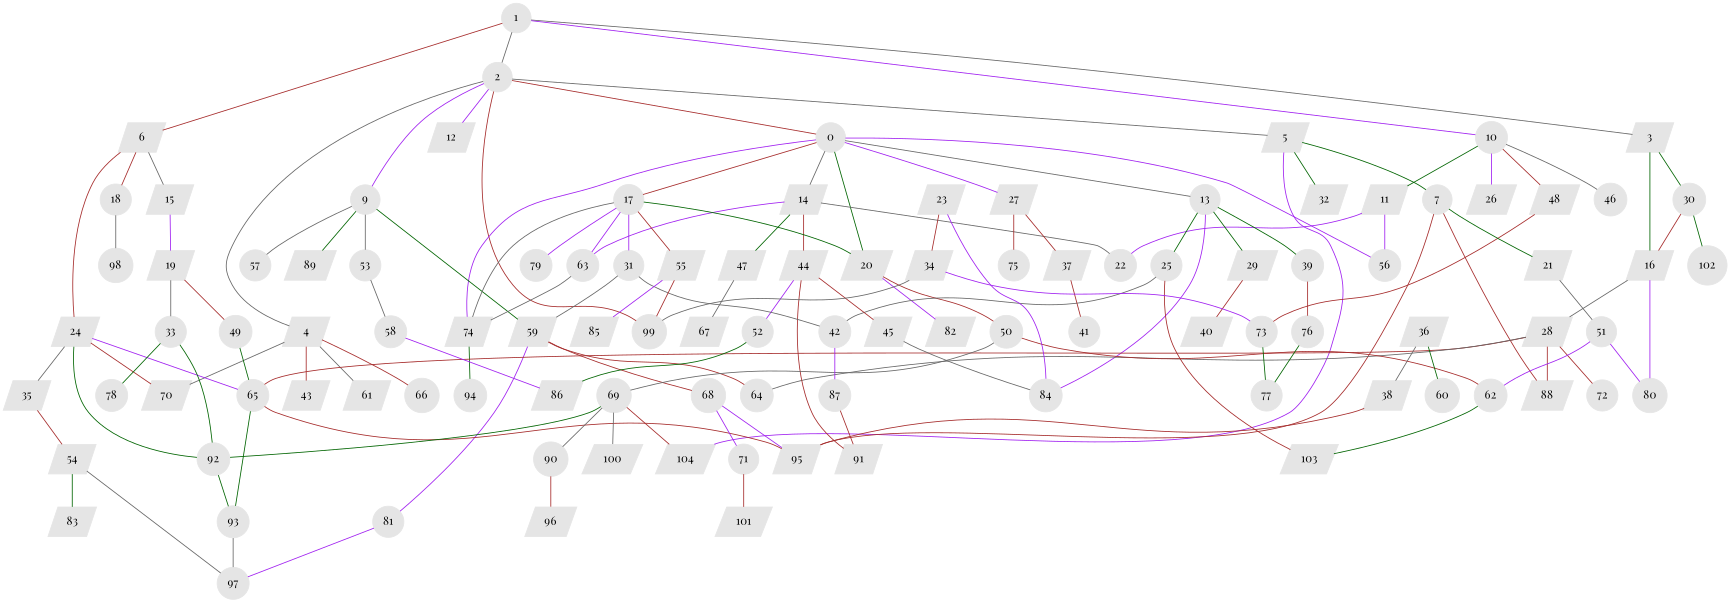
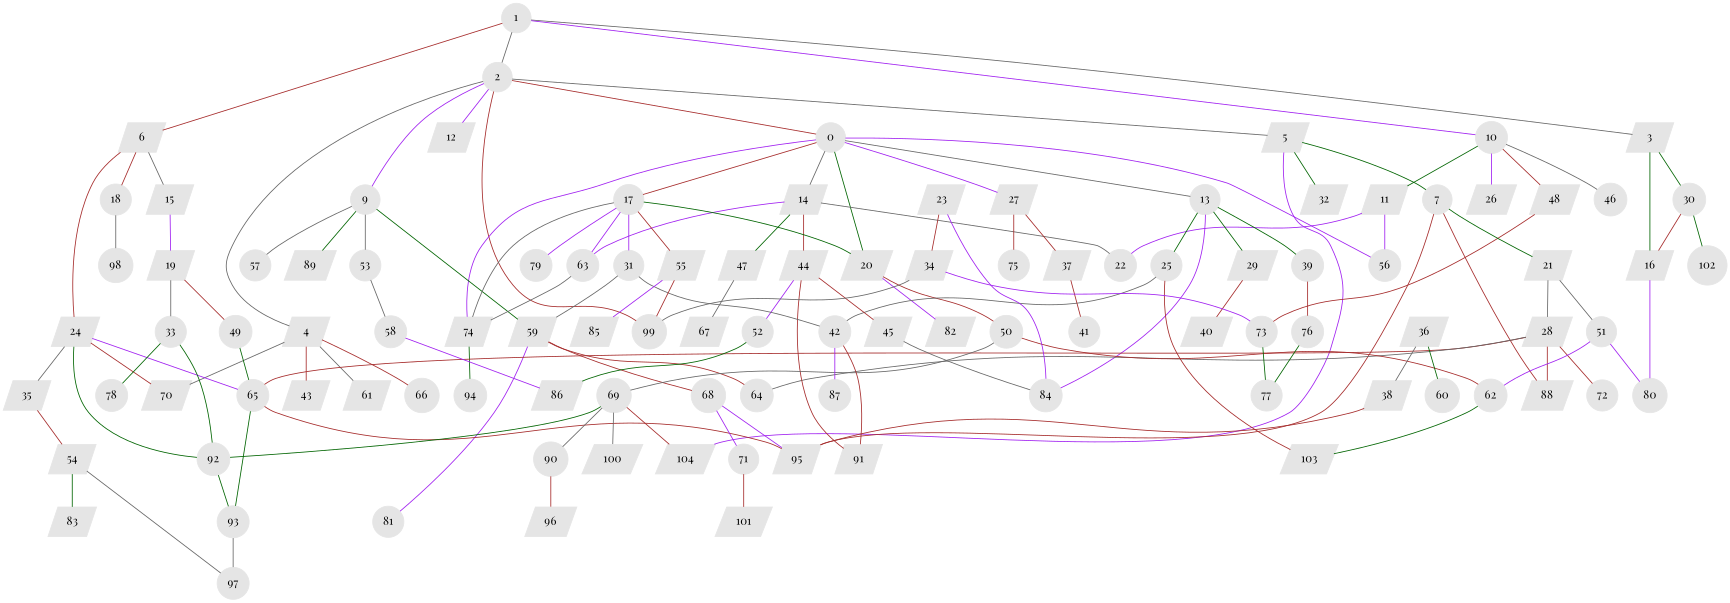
(1599, 299) -> (1548, 299)
(847, 427) -> (860, 393)
(311, 552) -> none
